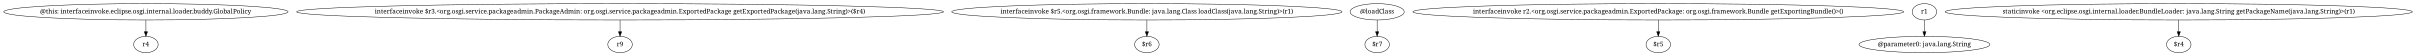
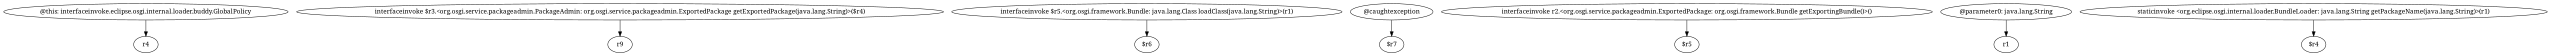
(1377, 12) -> (1392, 12)
(1924, 26) -> (2006, 26)
